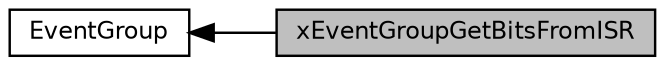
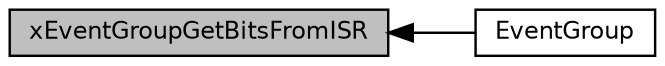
(245, 33) -> (444, 33)
